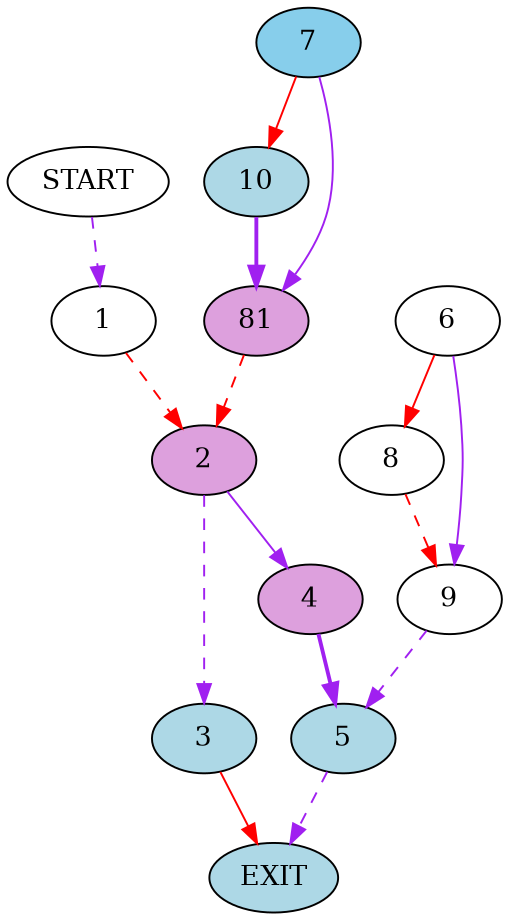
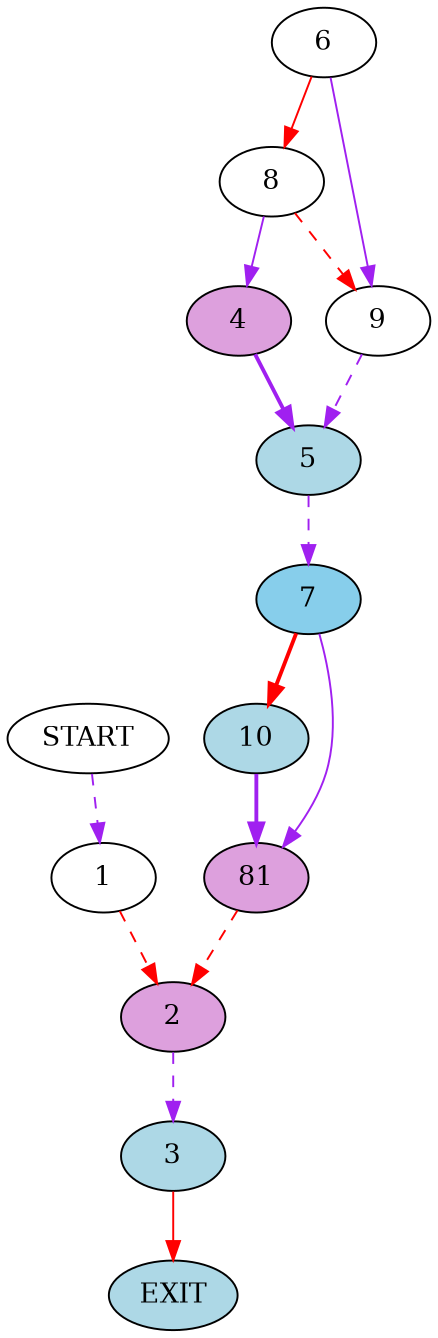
(286, 103) -> (286, 659)
(251, 522) -> (258, 242)
(313, 799) -> (309, 520)
